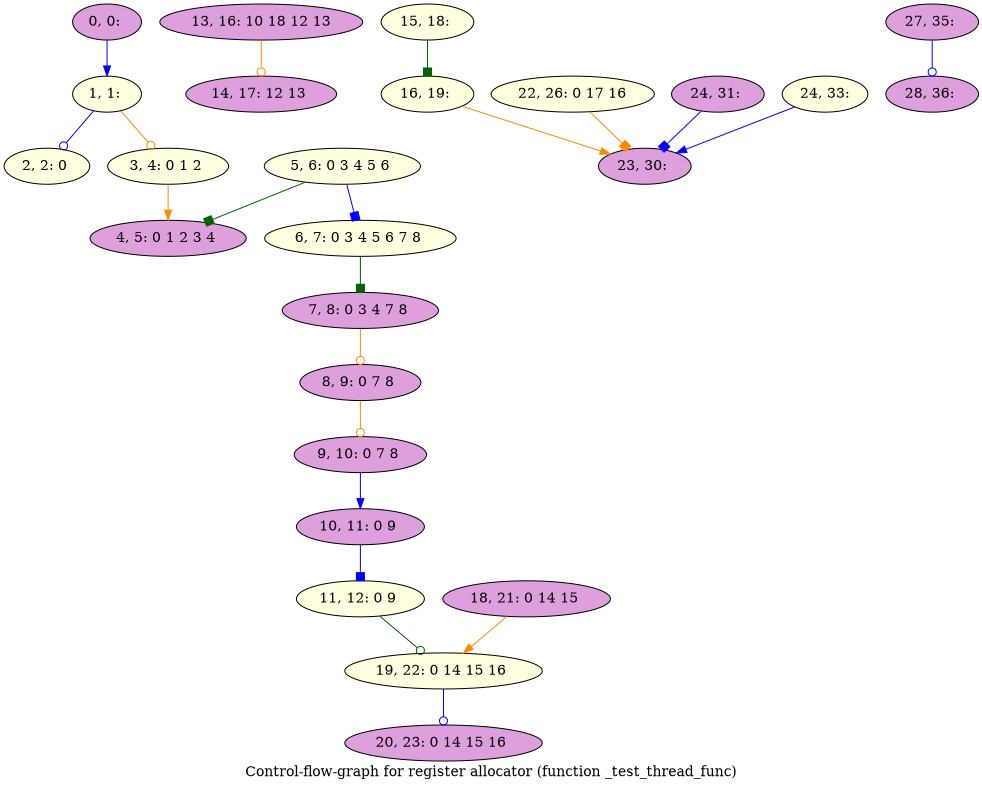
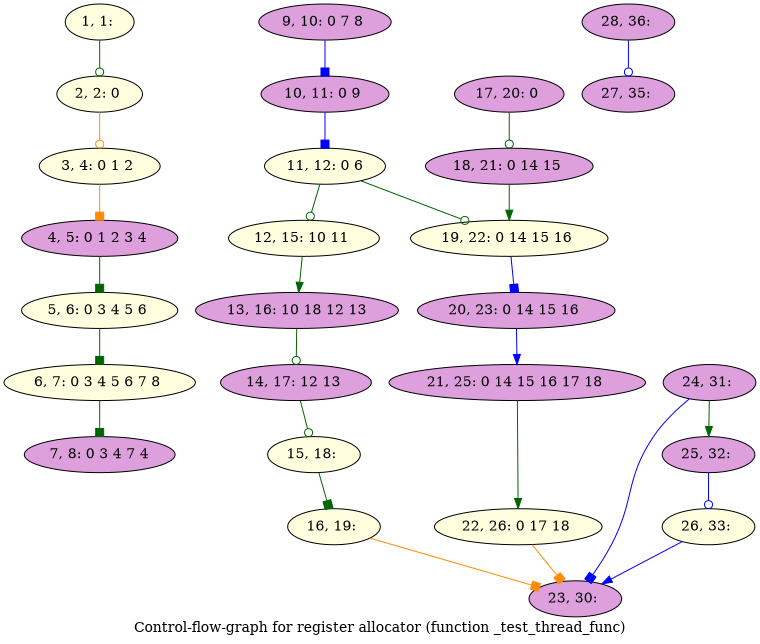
(107, 22) -> none
(261, 54) -> (297, 343)
(932, 54) -> (628, 54)
none -> (509, 94)
(573, 94) -> (518, 527)
(825, 94) -> (709, 527)
(80, 127) -> (100, 54)
(135, 127) -> (100, 126)
(531, 129) -> (450, 561)
(168, 197) -> (100, 197)
(350, 198) -> (100, 342)
(260, 200) -> (100, 269)
none -> (304, 238)
(360, 310) -> (100, 455)
(360, 383) -> none
none -> (517, 383)
none -> (304, 415)
none -> (709, 455)
(360, 486) -> (325, 53)
(360, 599) -> (325, 166)
(489, 632) -> (509, 197)
(444, 703) -> (512, 269)
